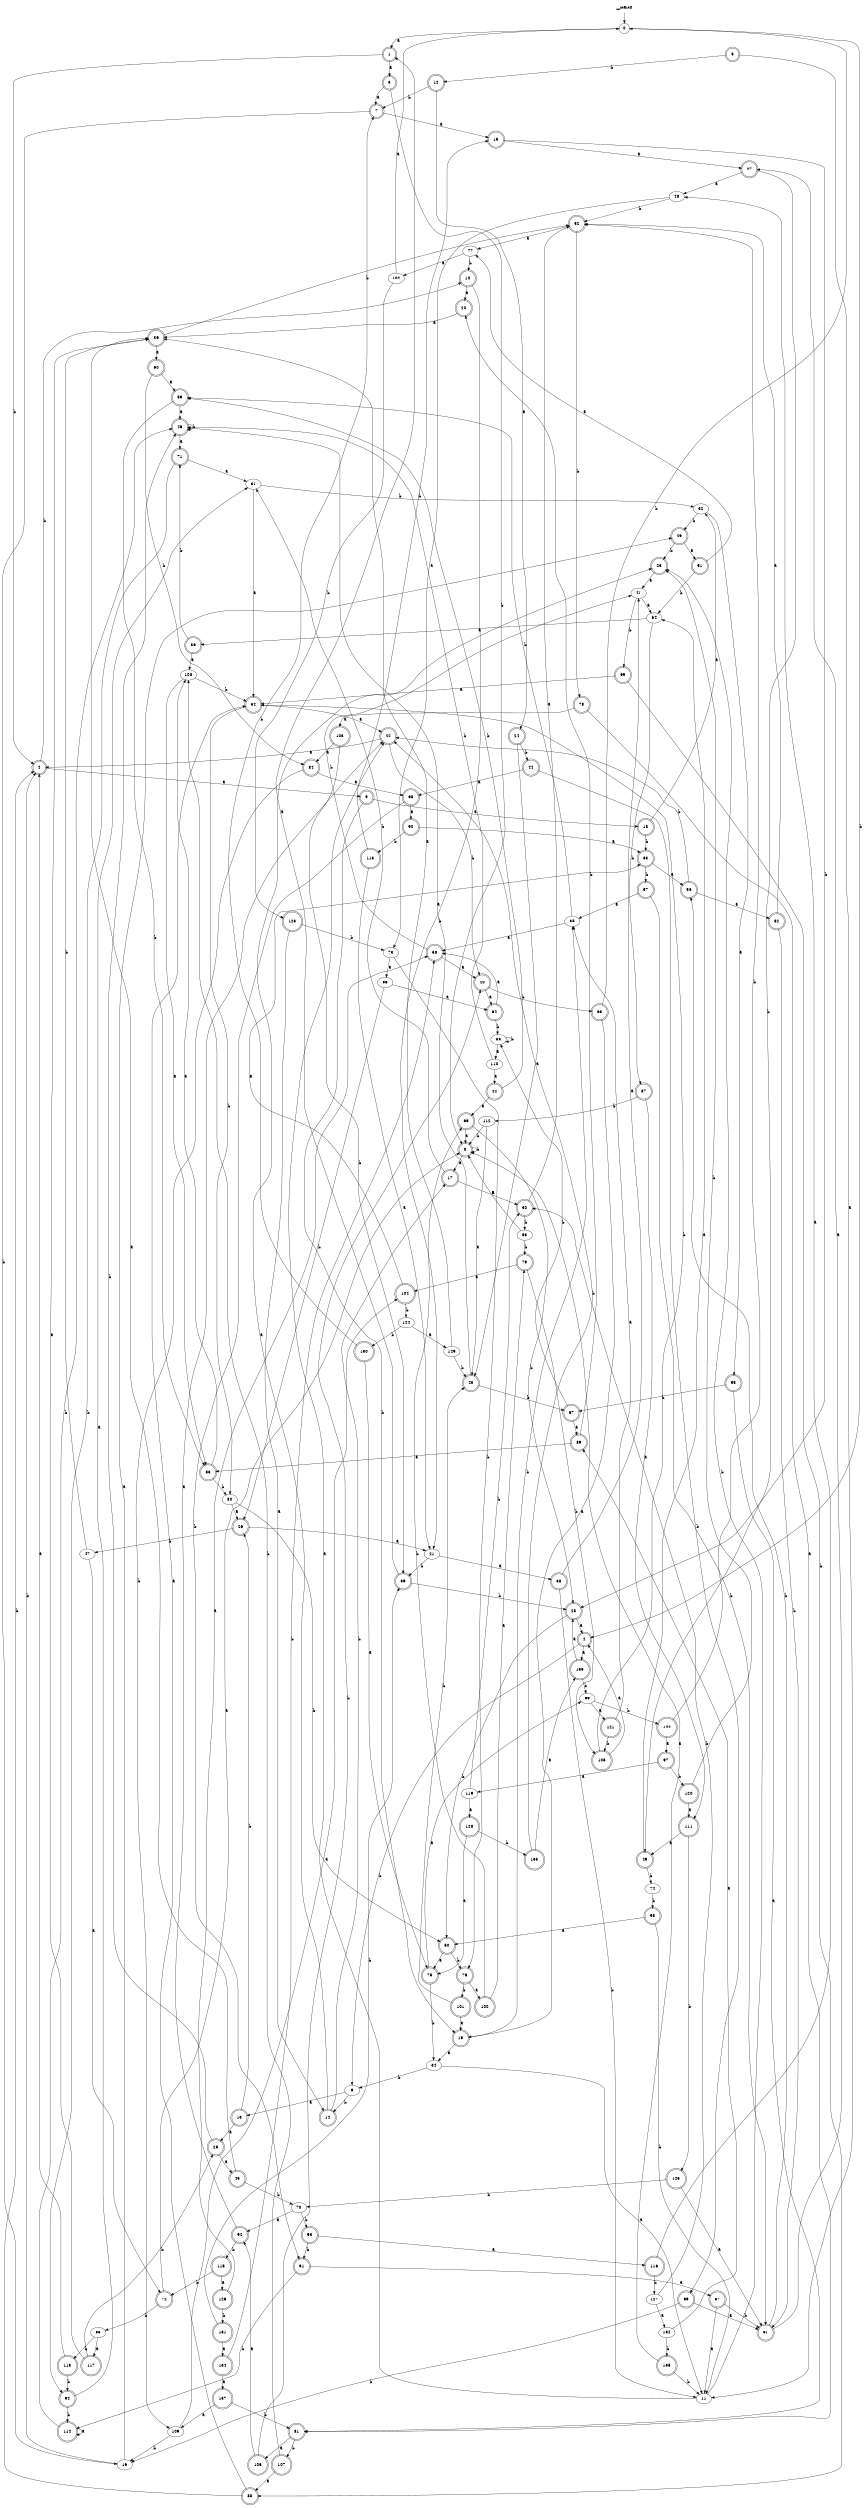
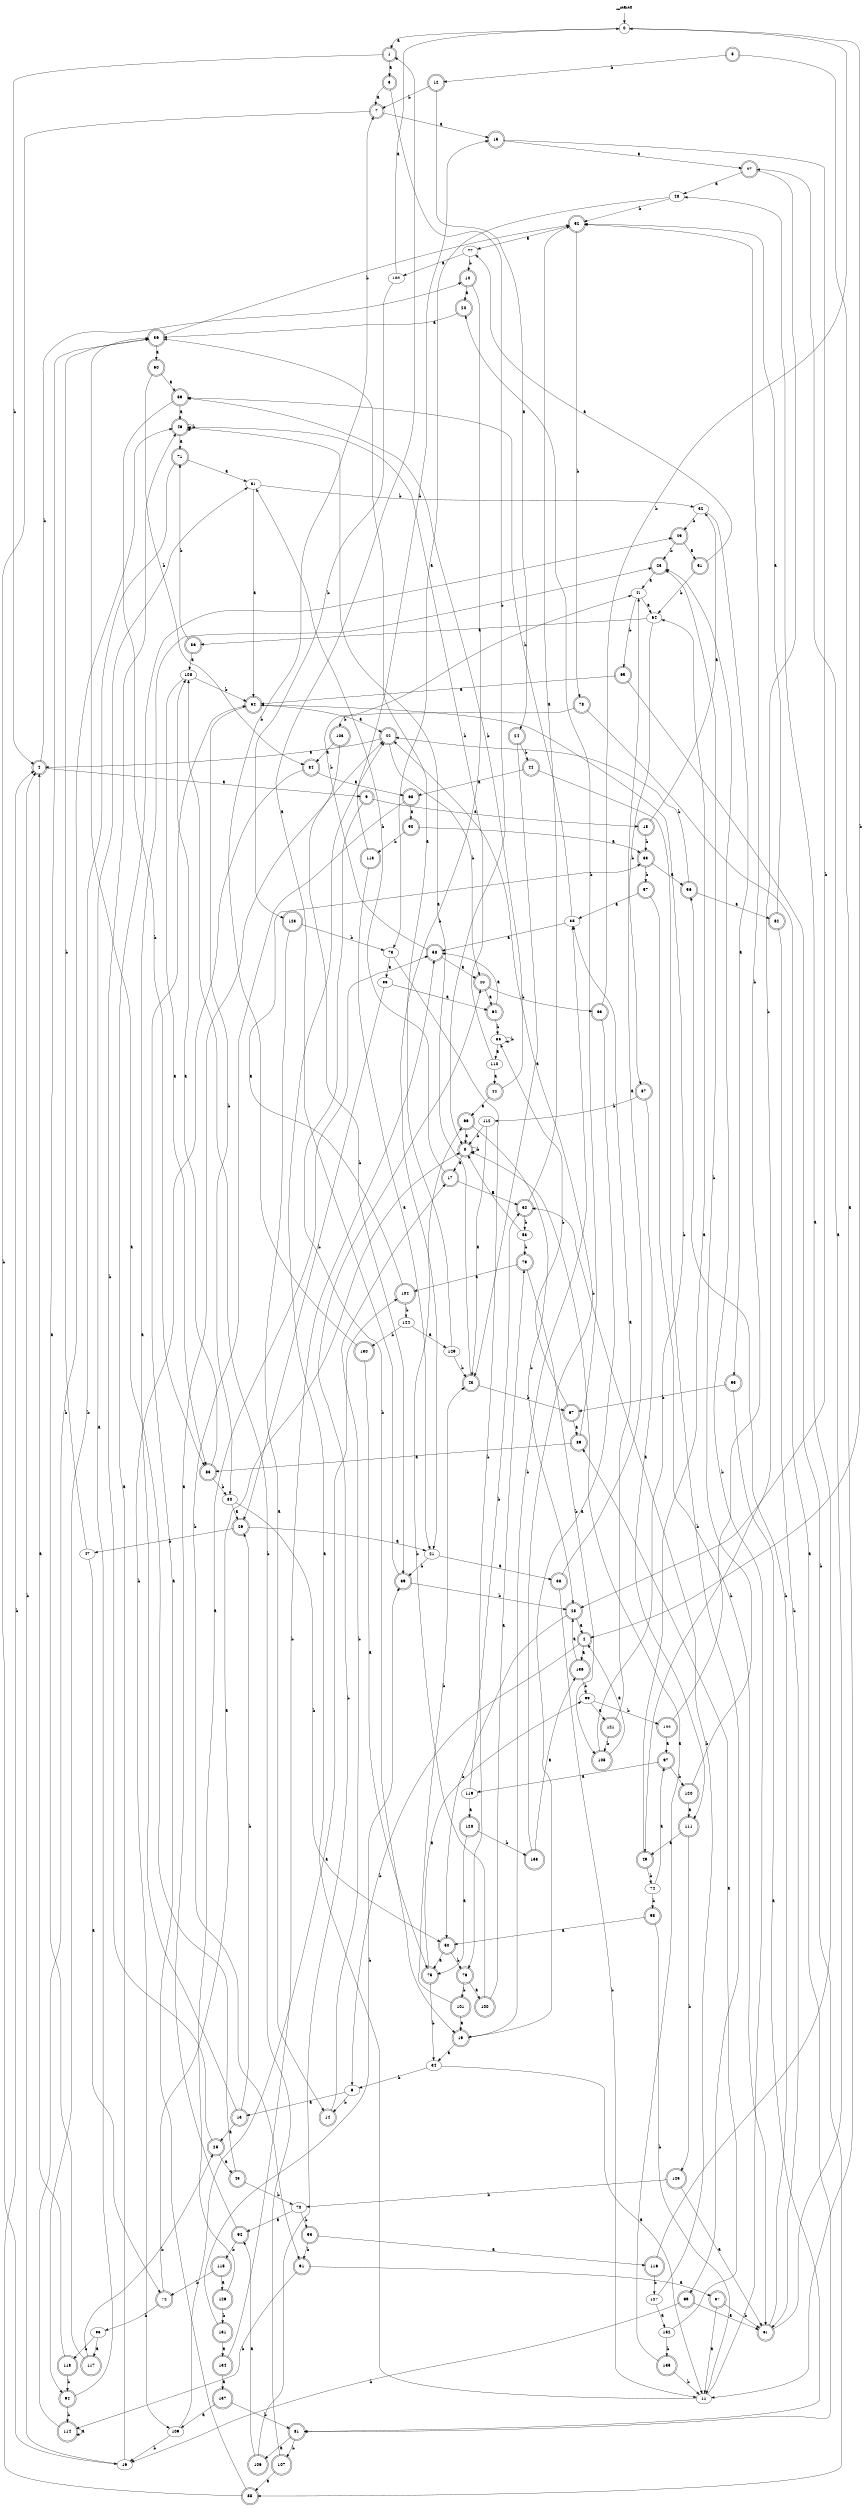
(345, 720) -> (345, 720)
(253, 1225) -> (141, 1142)
none -> (661, 1828)
